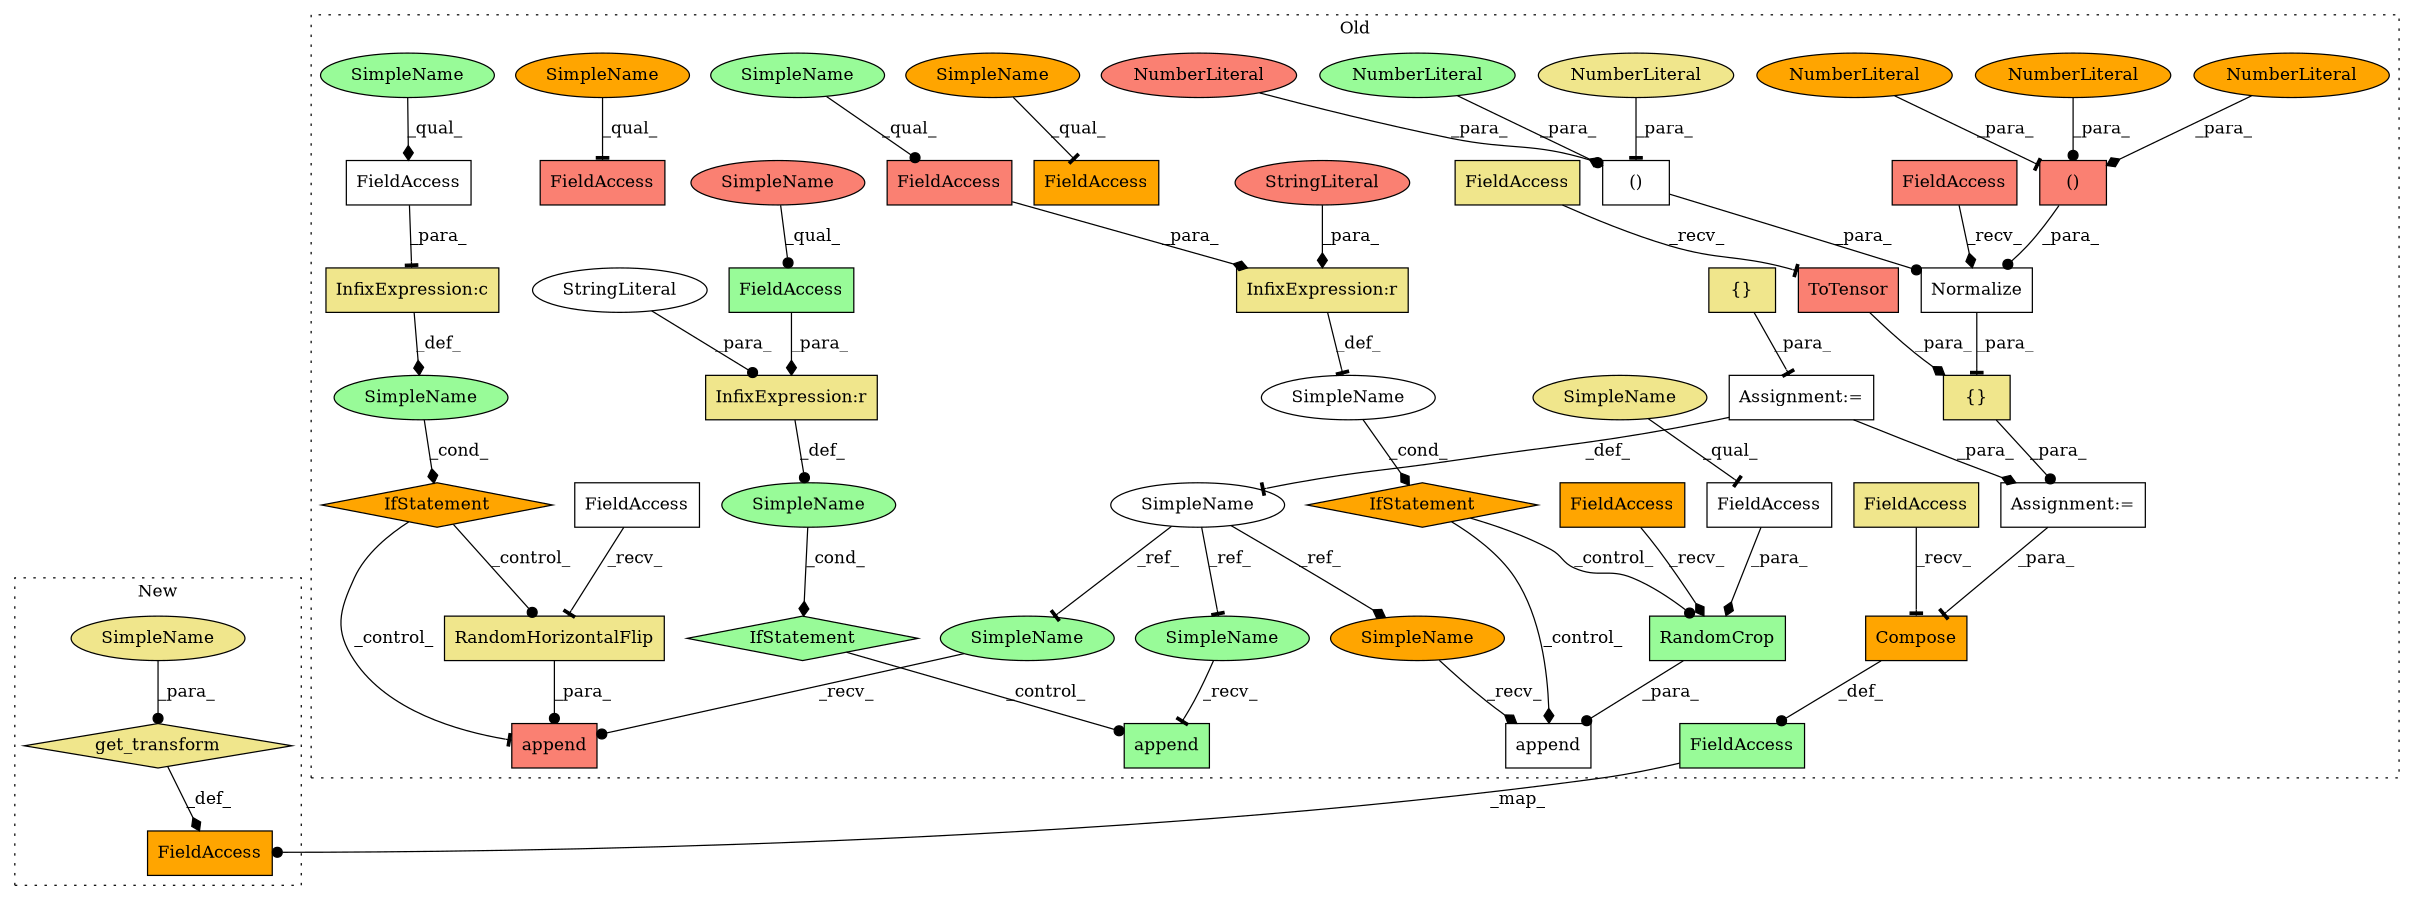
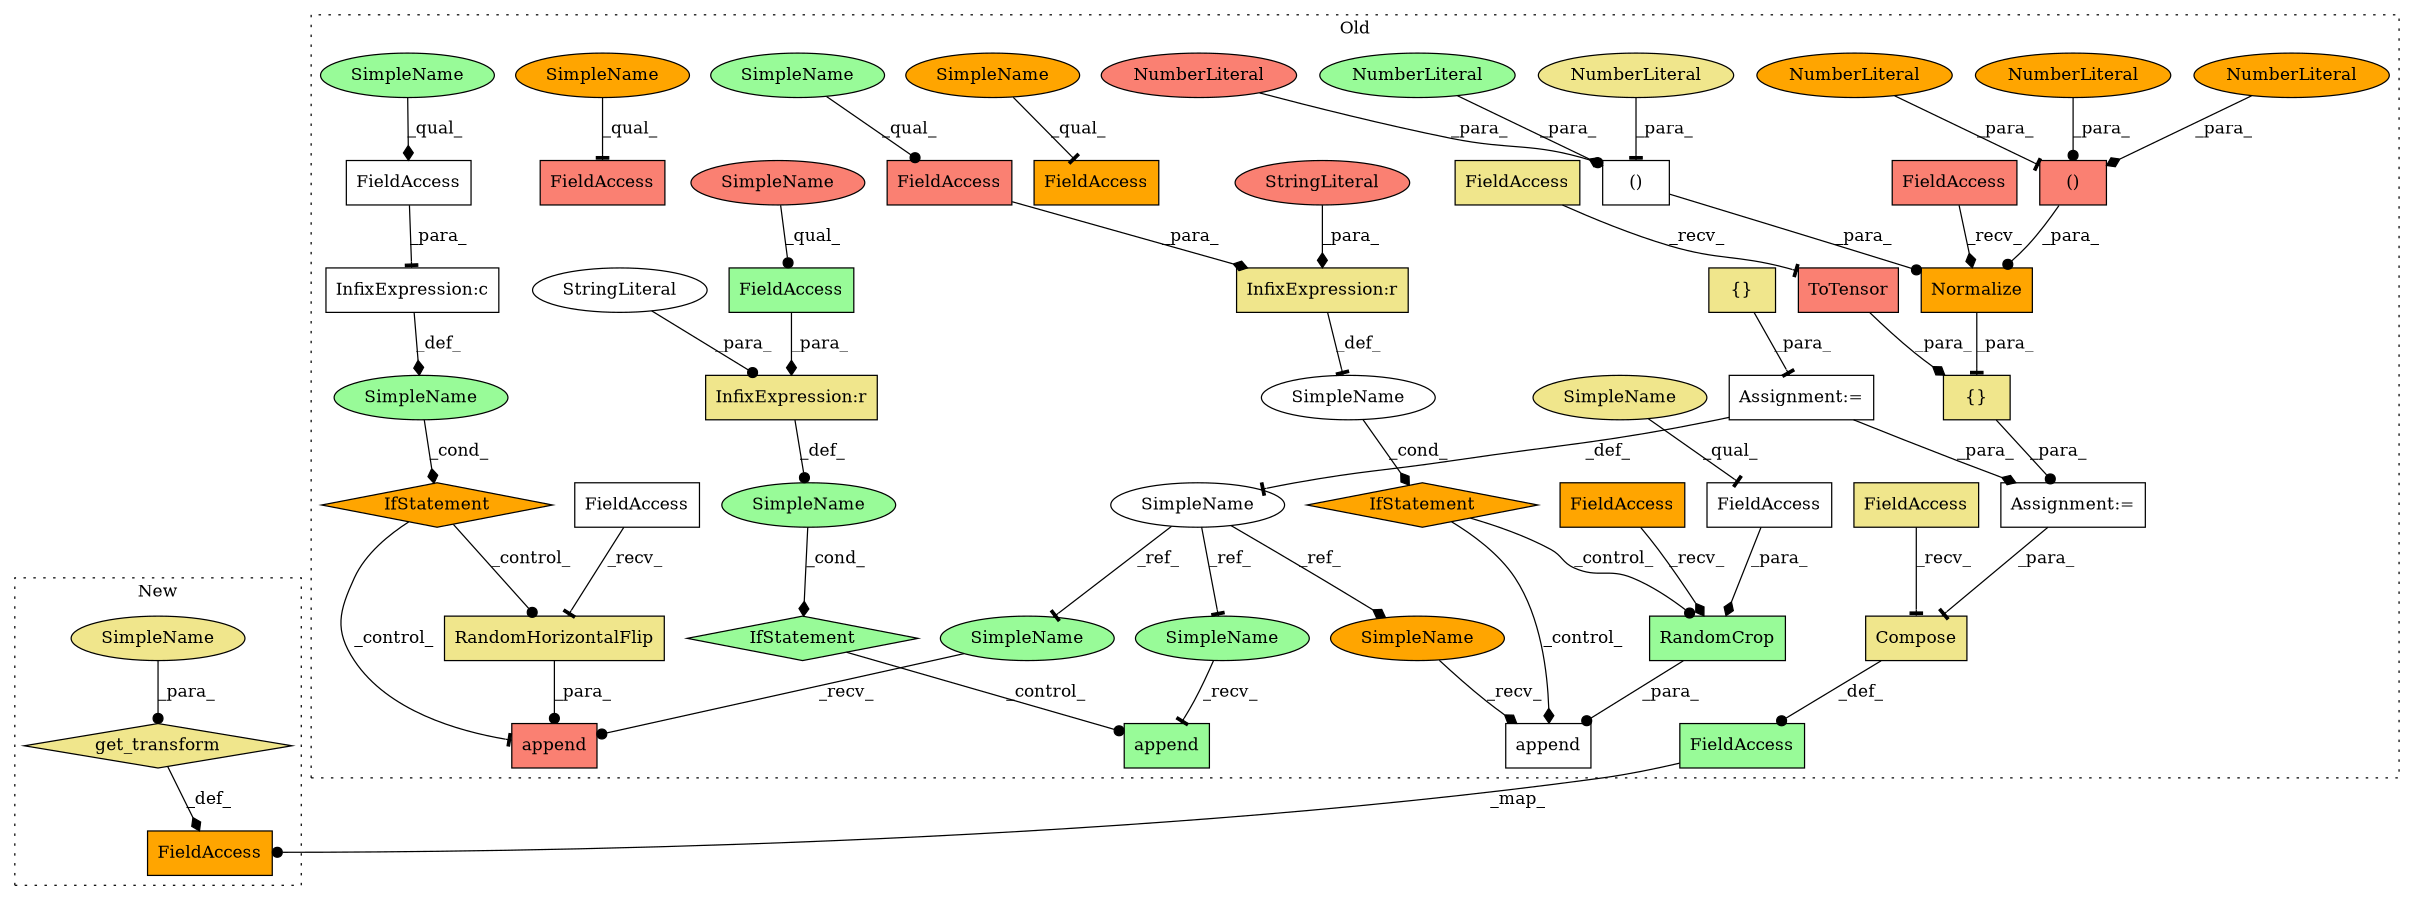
(412, 290) -> (412, 290)
(1977, 290) -> (1977, 290)
(1916, 638) -> (1916, 638)
